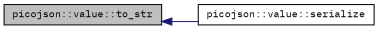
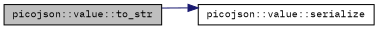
(185, 22) -> (175, 8)
